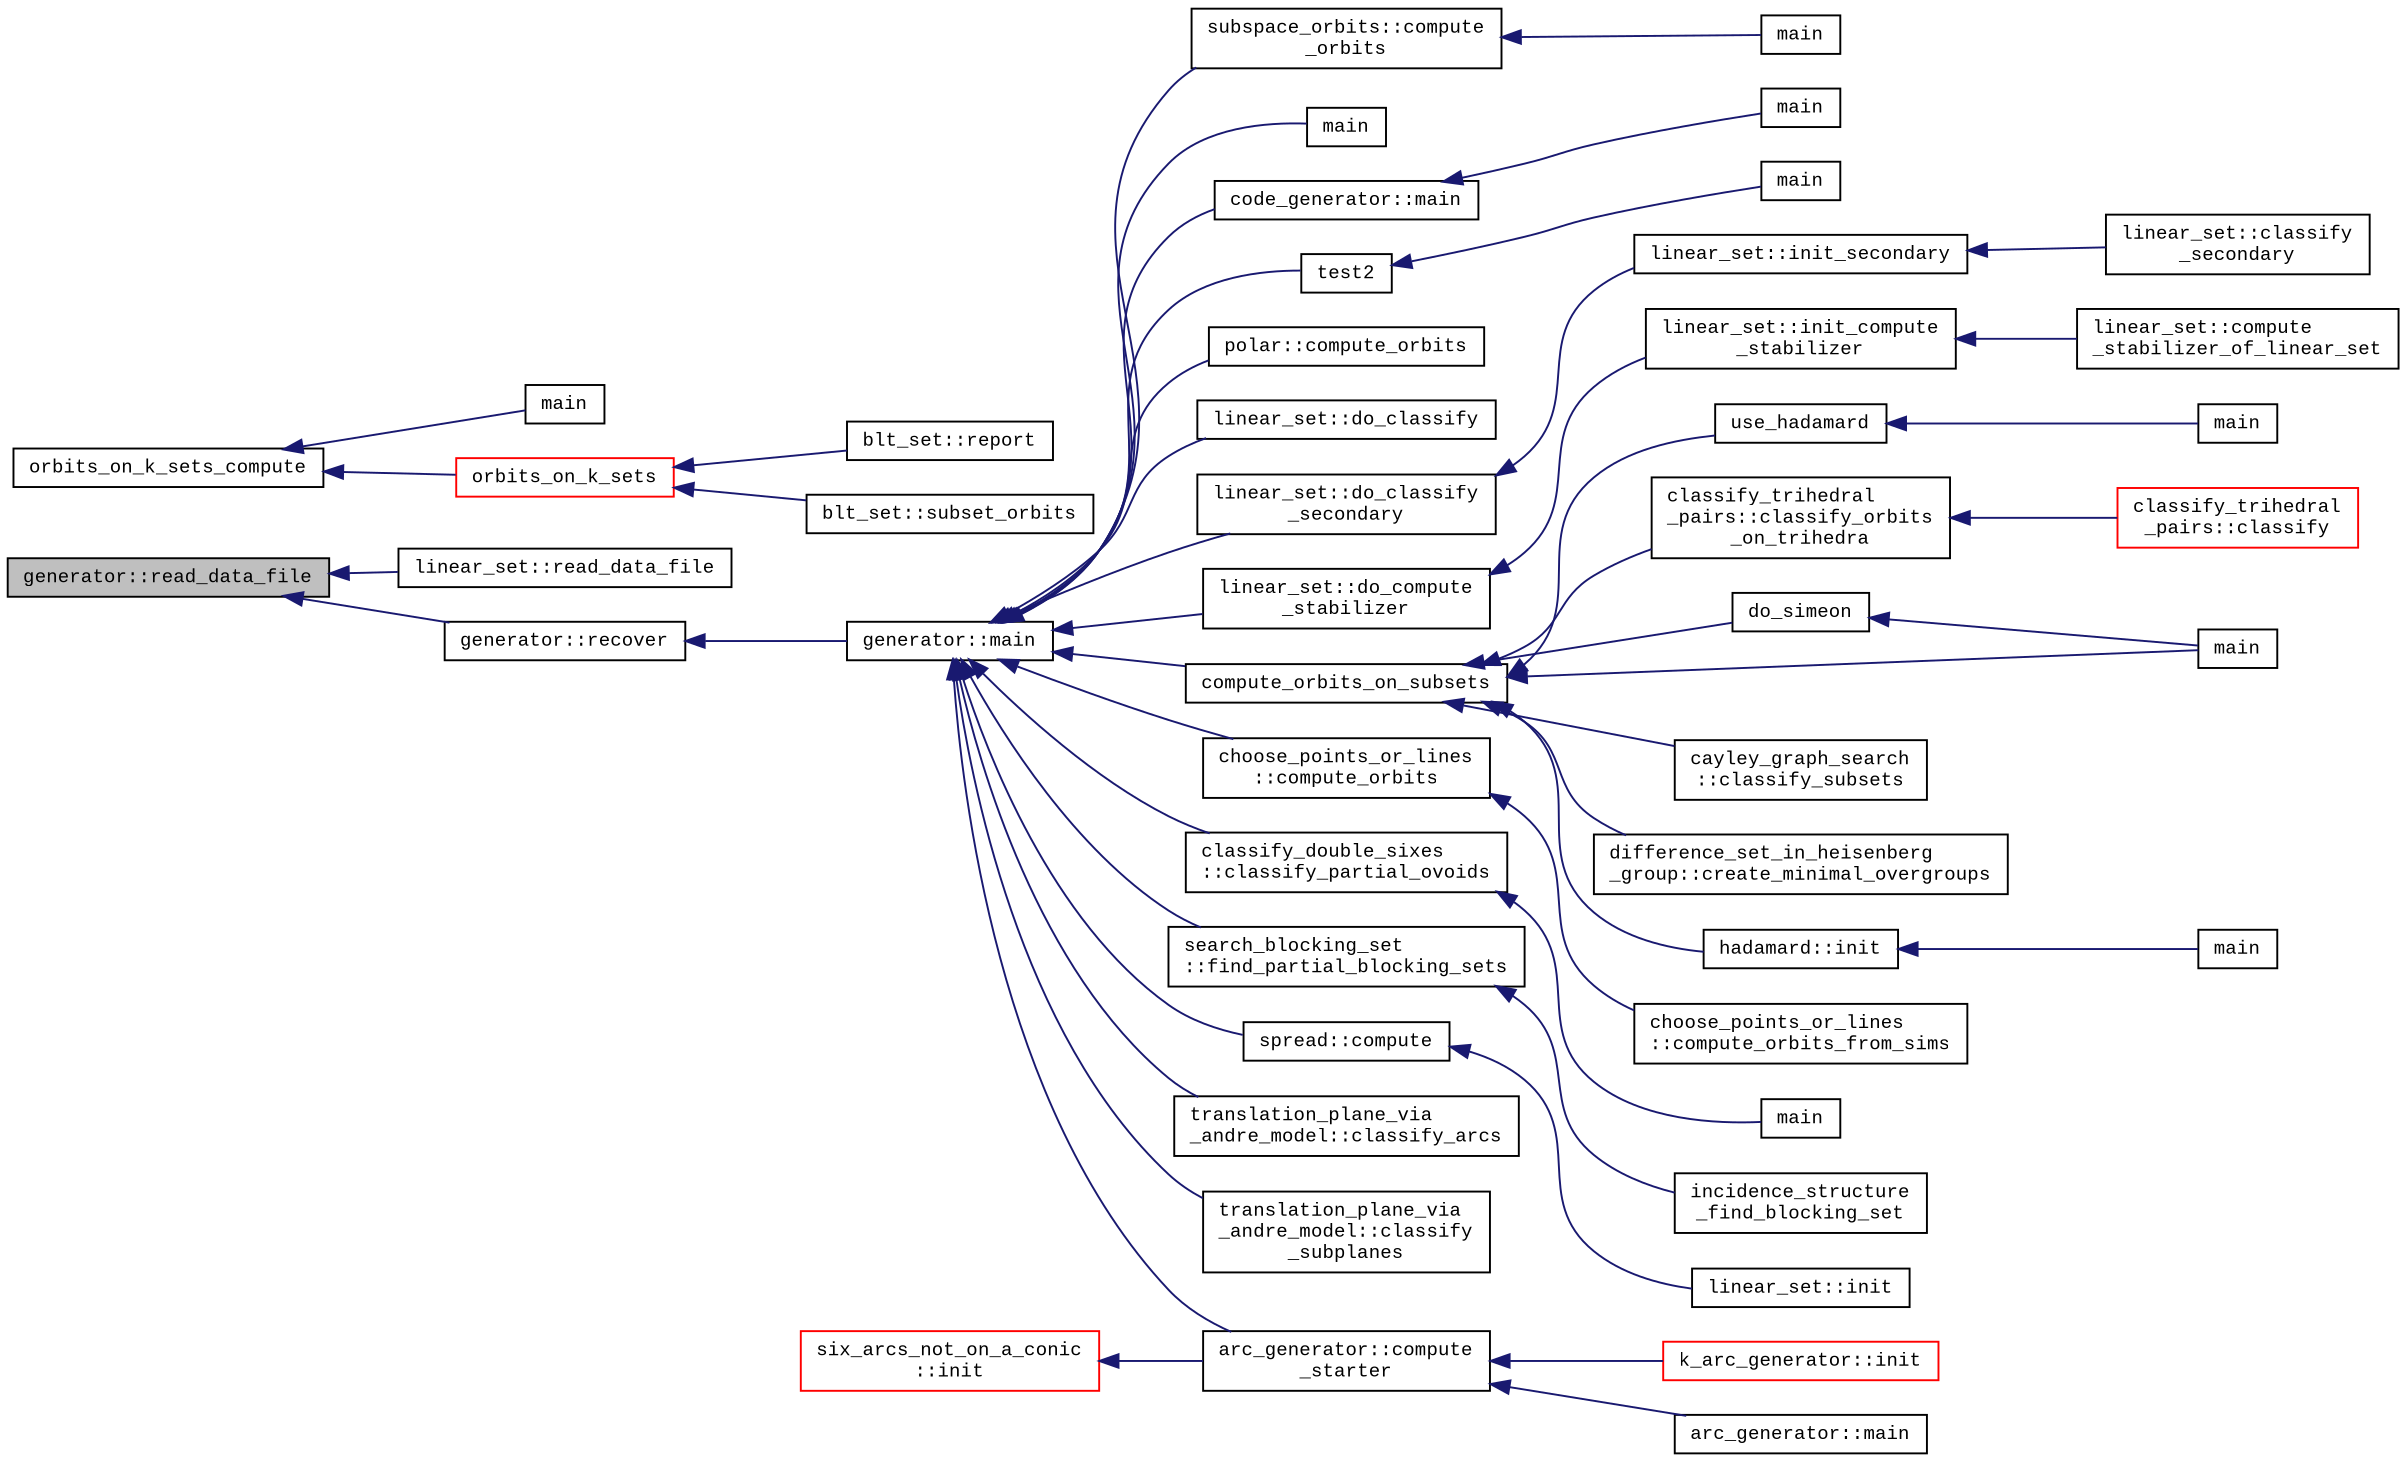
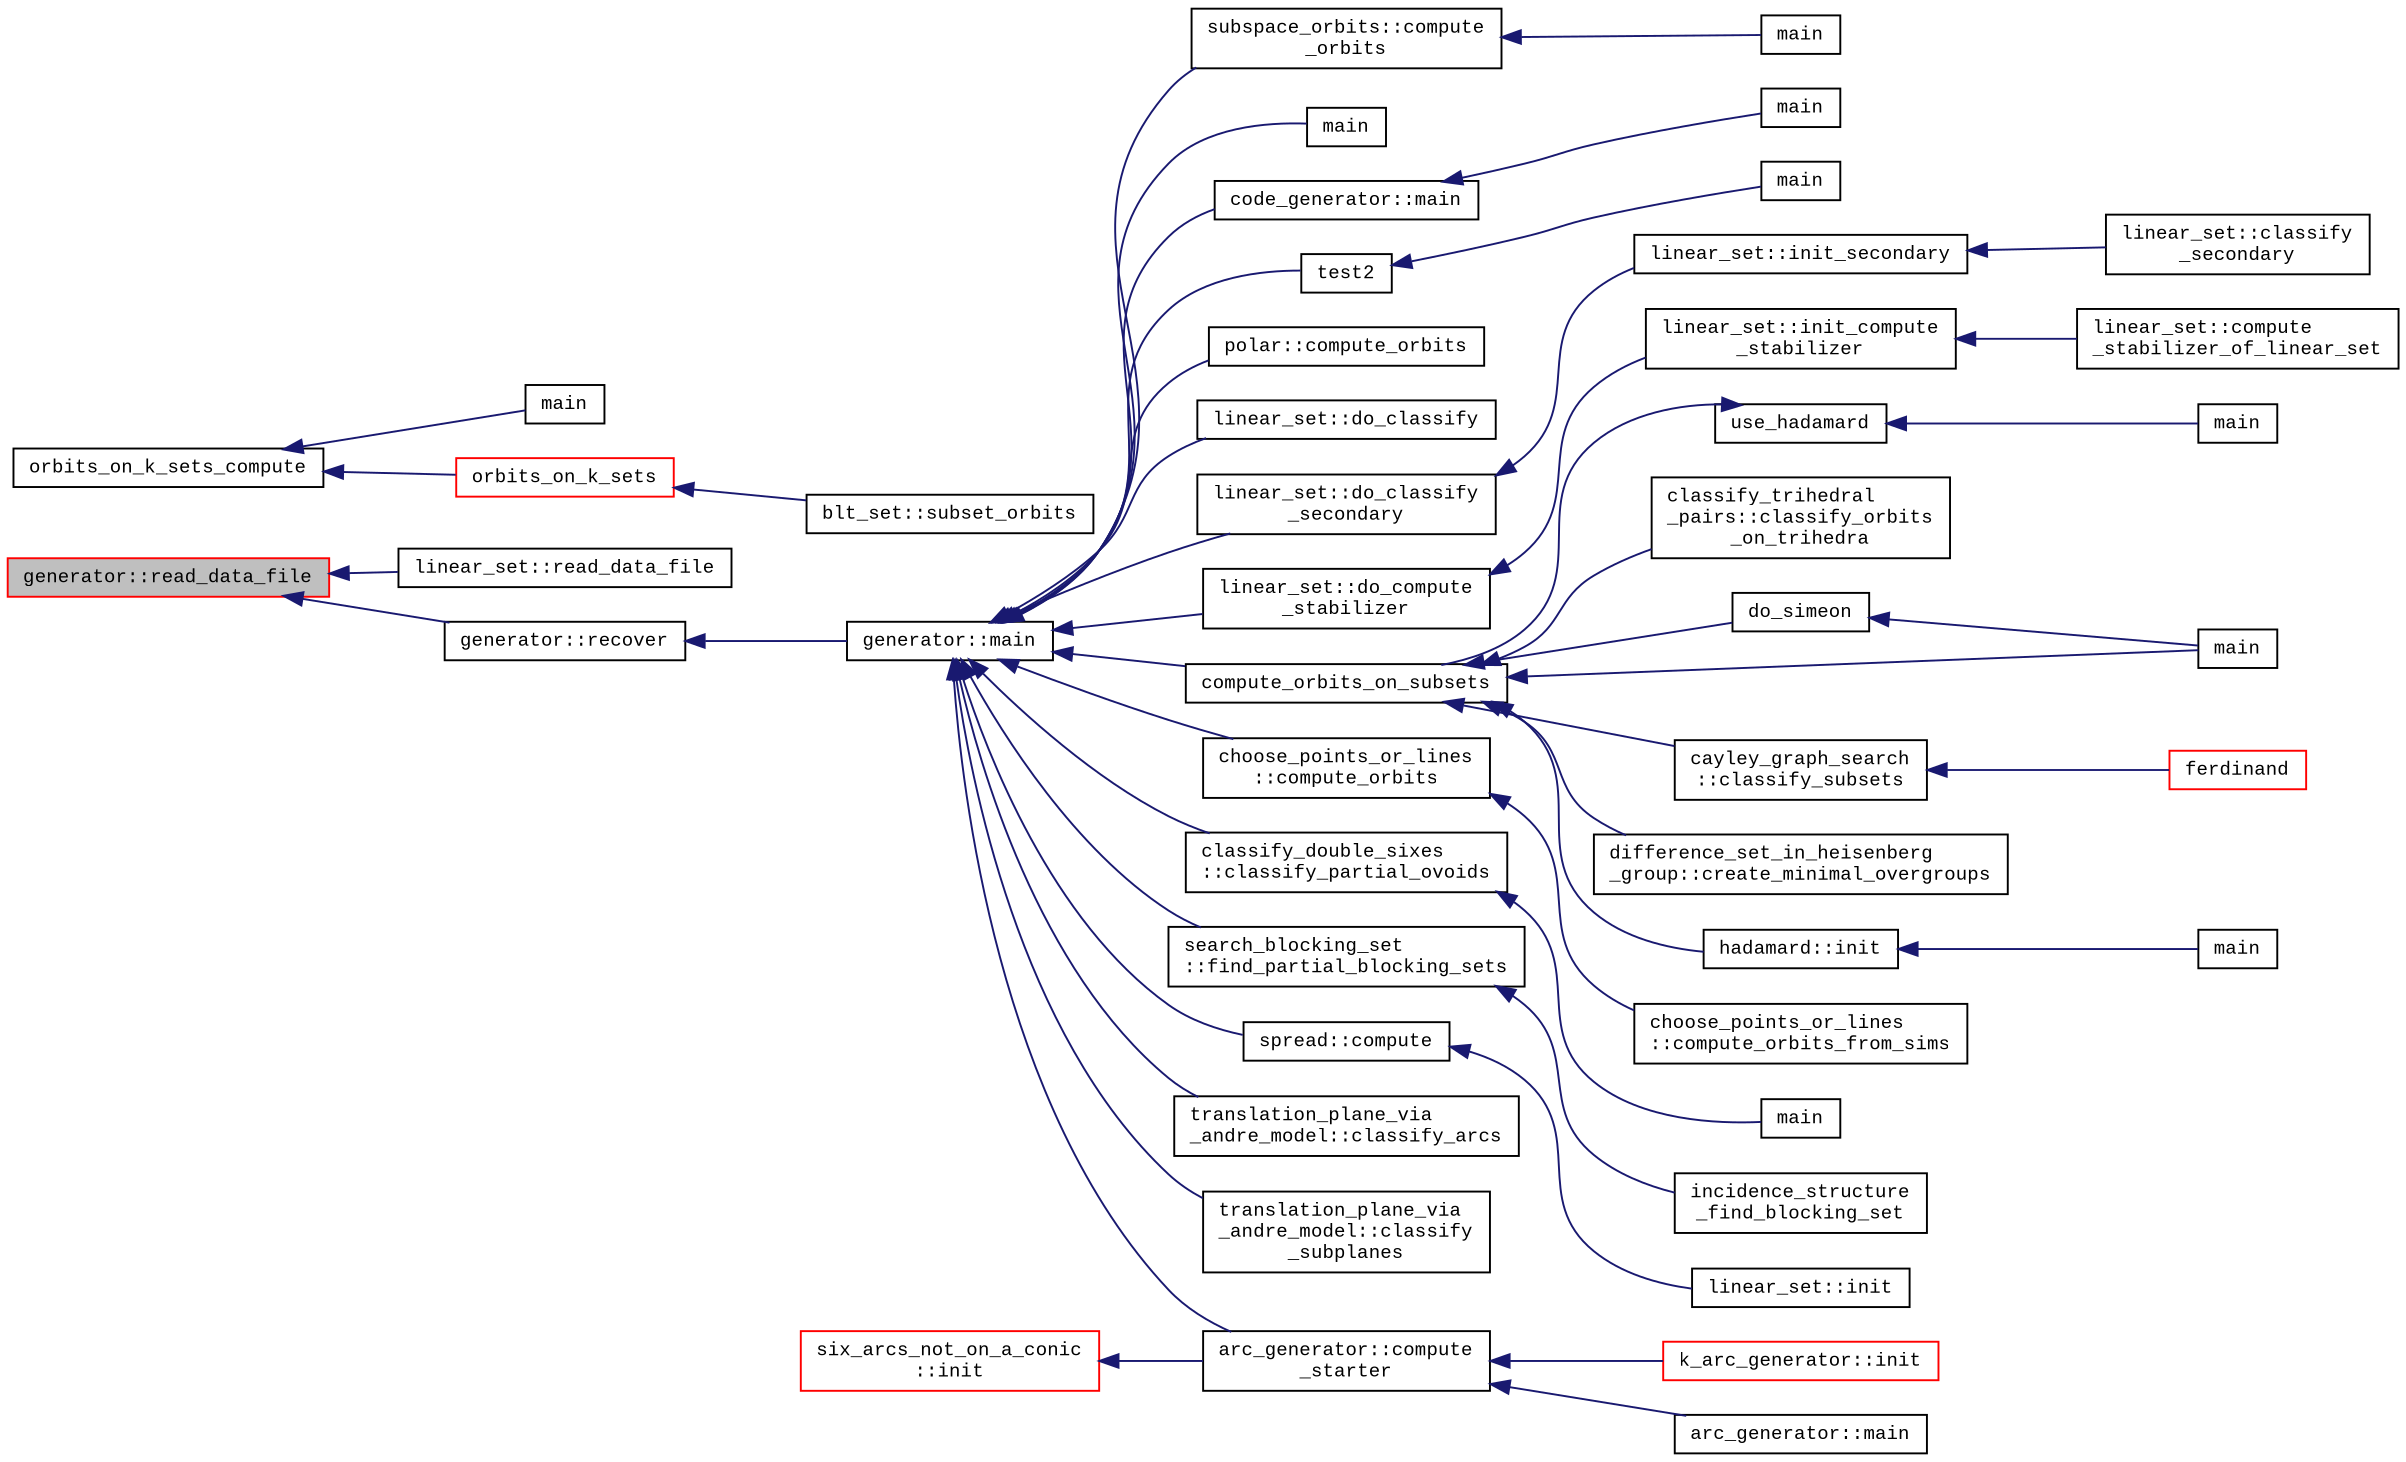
(950, 441) -> none
(1570, 508) -> (1559, 524)
(2238, 518) -> none
(168, 578) -> (168, 578)
none -> (2238, 770)
